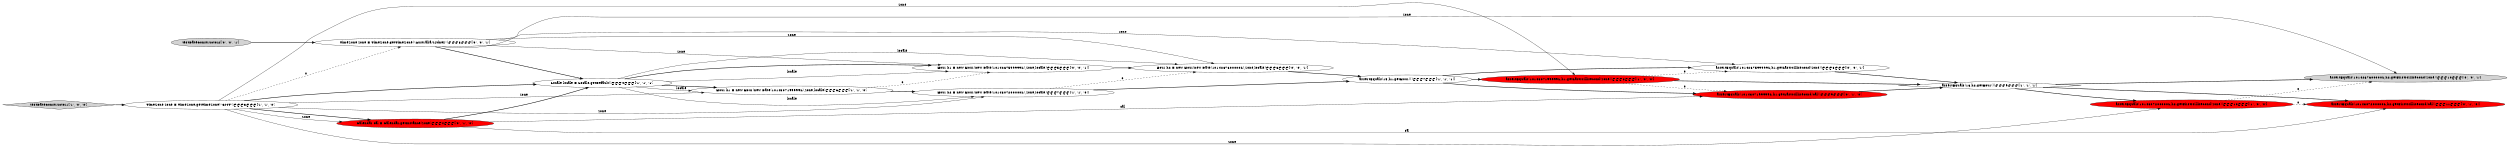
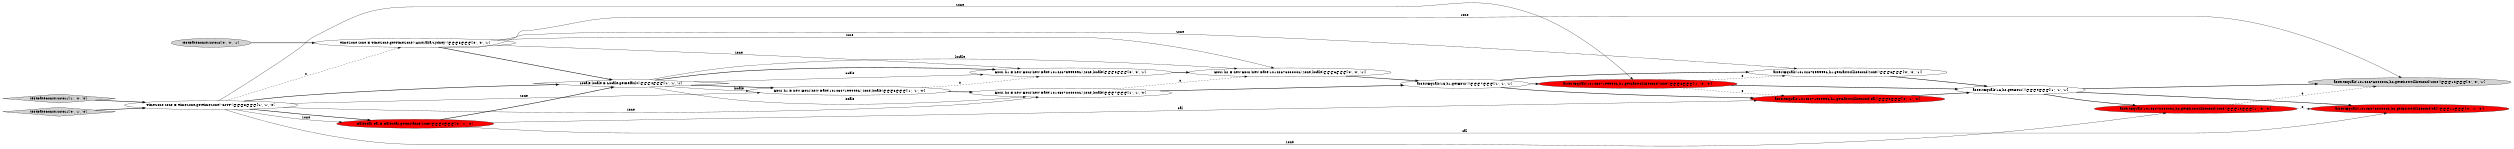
(602, 83) -> (631, 83)
(1990, 86) -> (2021, 90)
none -> (59, 112)
